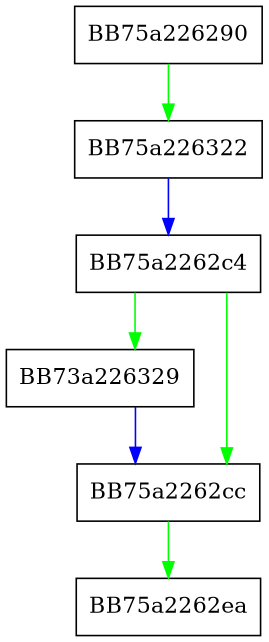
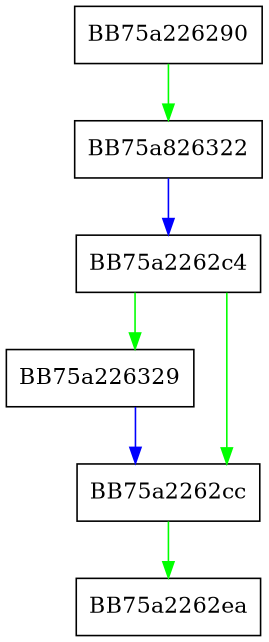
(168, 149) -> (168, 149)
(100, 378) -> (100, 378)
